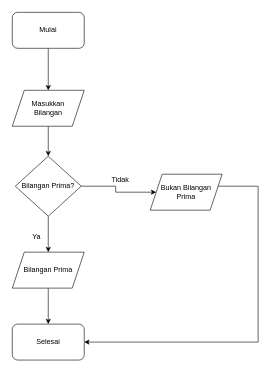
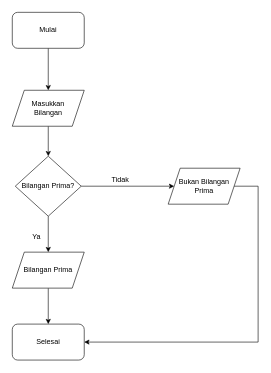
(186, 192) -> (204, 186)
